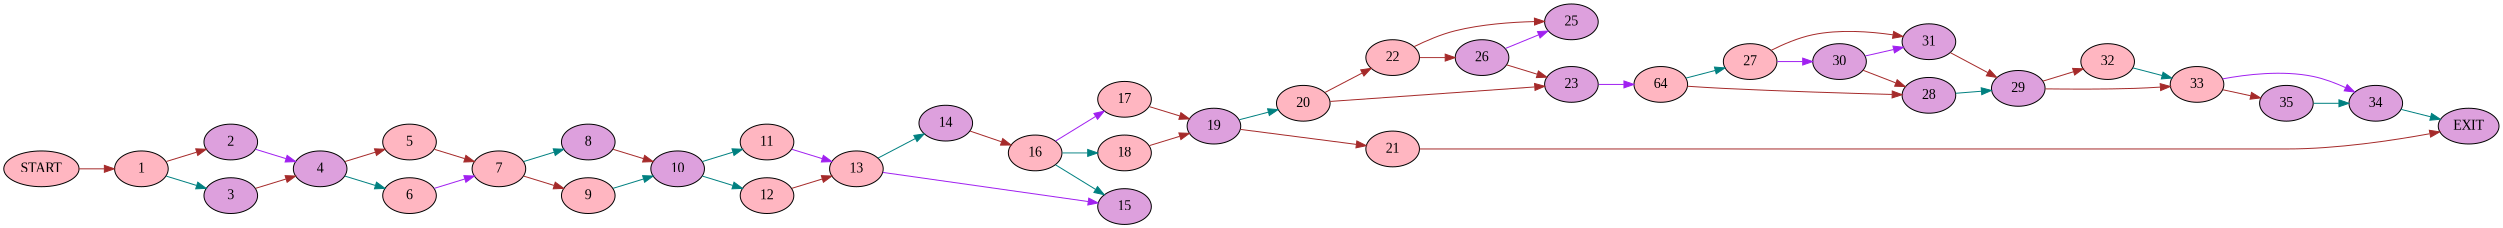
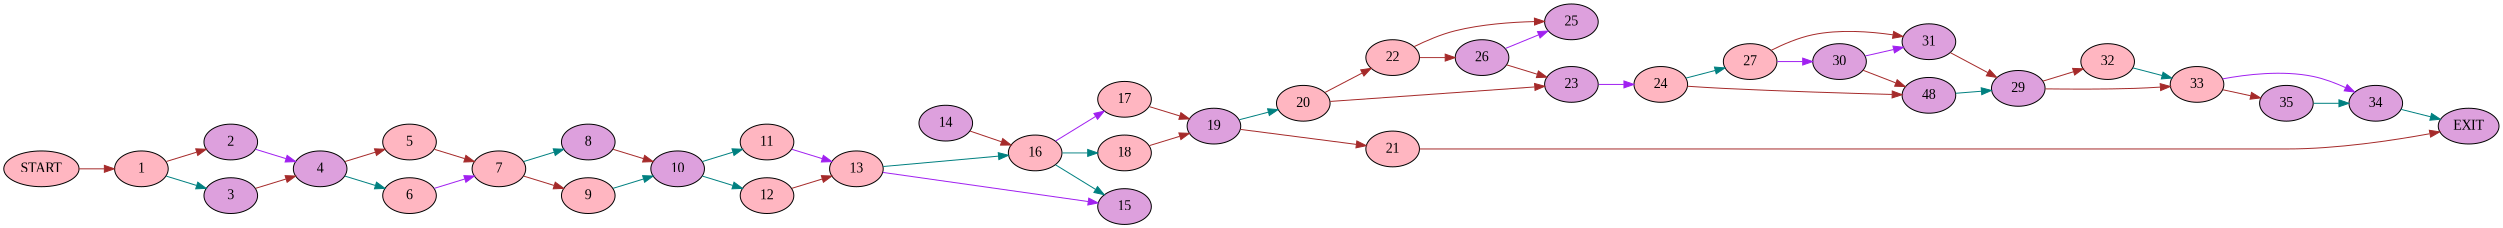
(1661, 84) -> (1661, 84)
(1929, 95) -> (1929, 95)
(897, 148) -> (941, 161)
